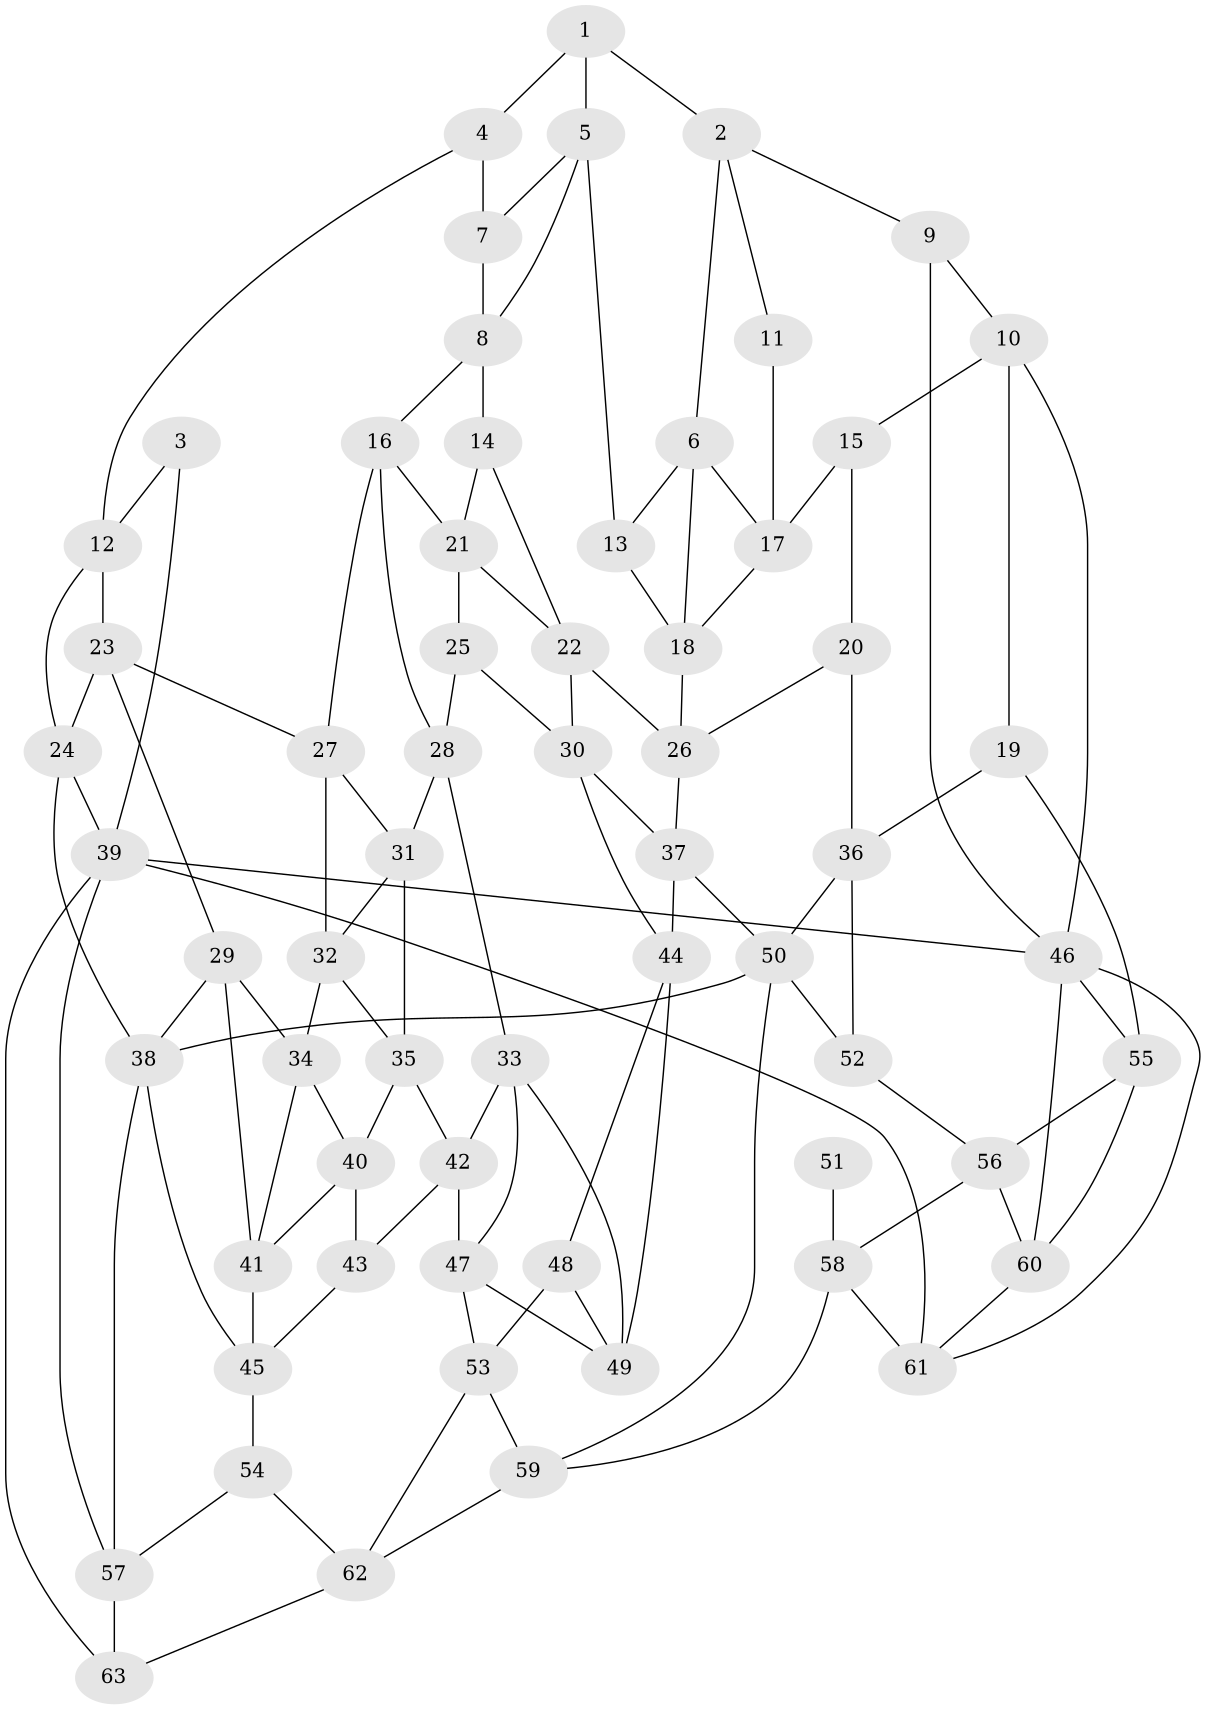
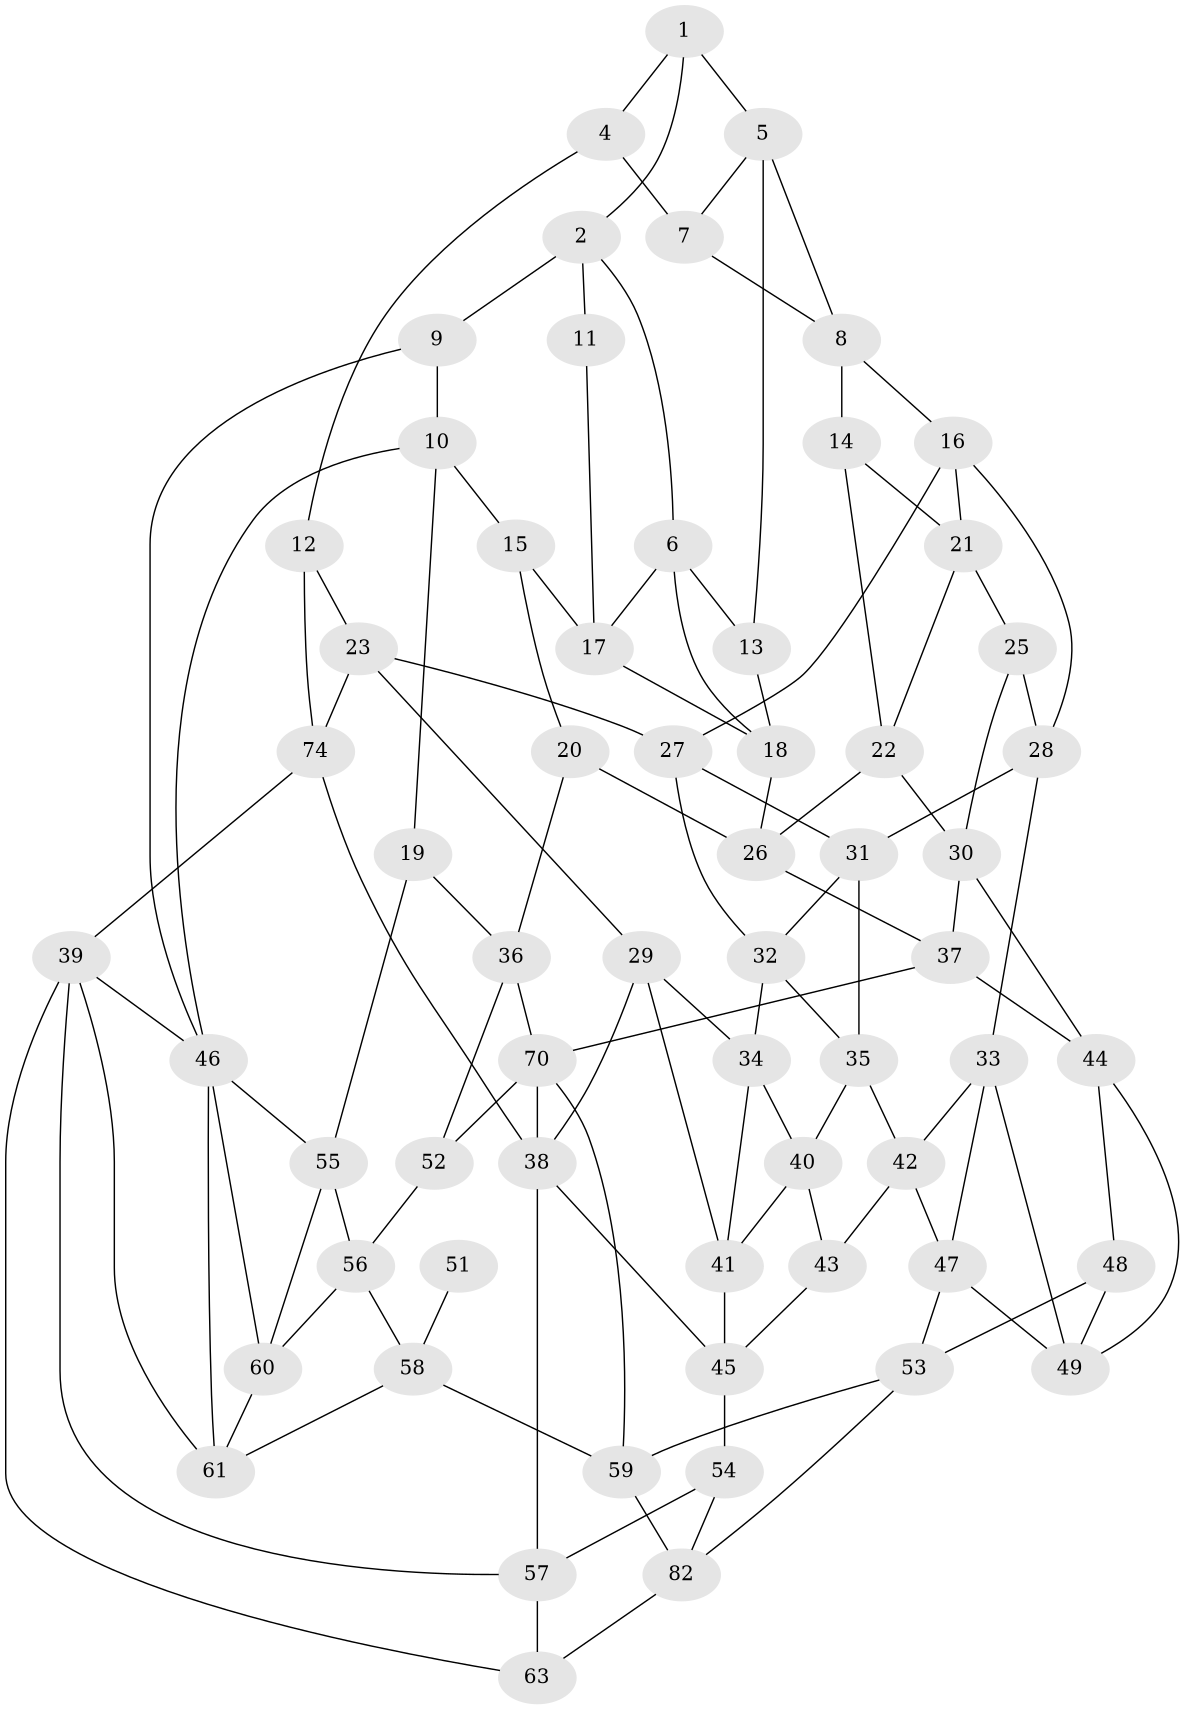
(182, 443) -> none
(63, 752) -> (316, 752)
(775, 958) -> (537, 1060)
(356, 1575) -> (682, 1575)
